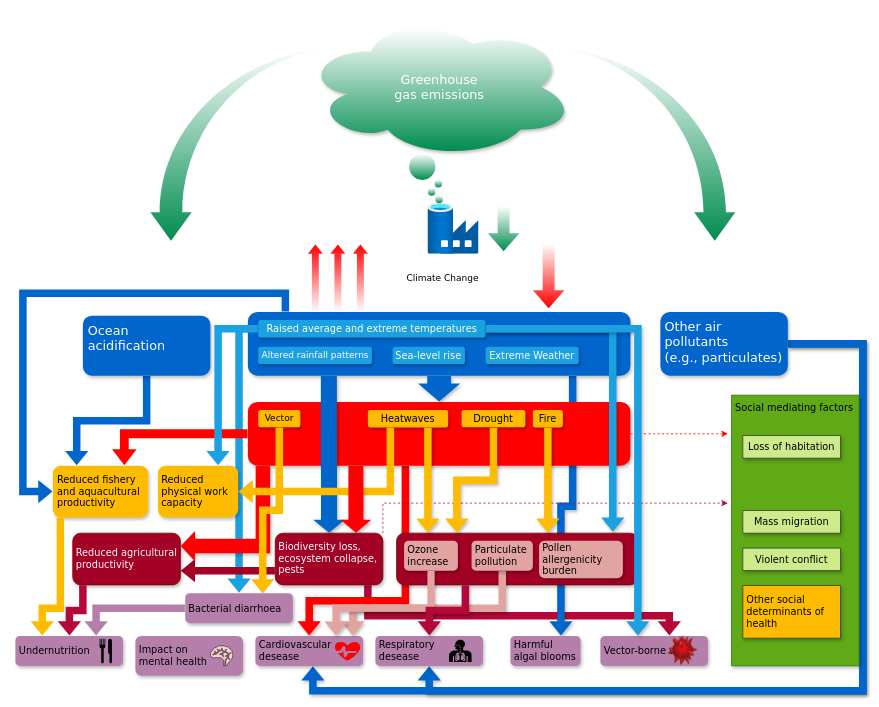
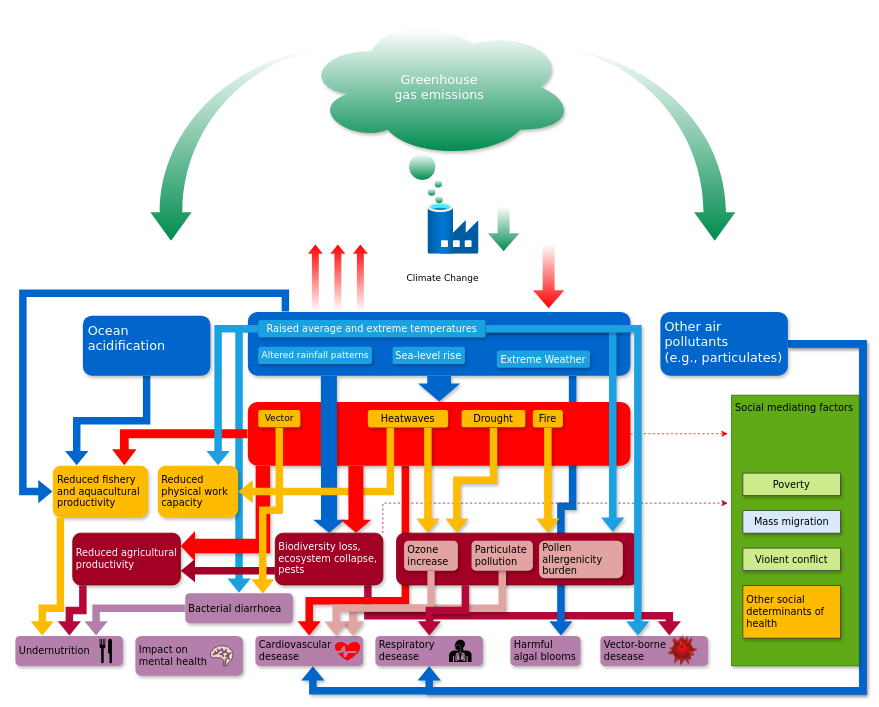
(532, 355) -> (543, 359)
(792, 447) -> none
none -> (792, 484)
(792, 522) -> (792, 522)
(649, 651) -> (655, 651)
